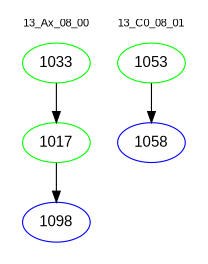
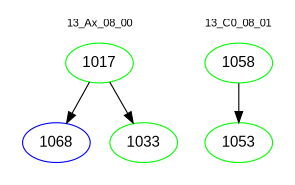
(56, 97) -> (119, 98)
(151, 97) -> (239, 97)
(151, 143) -> (239, 63)
(56, 222) -> (56, 143)
